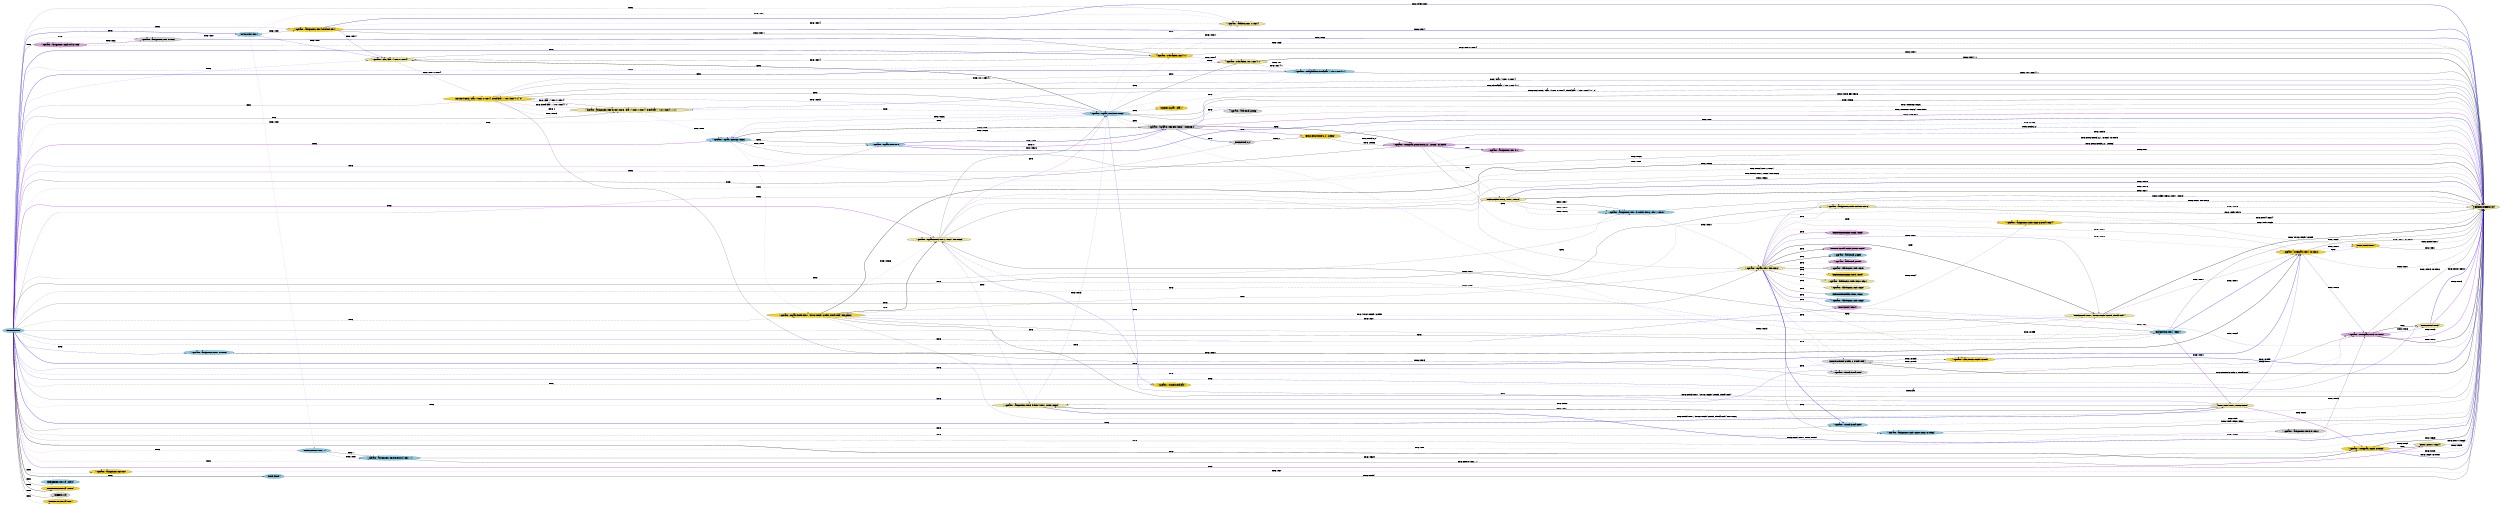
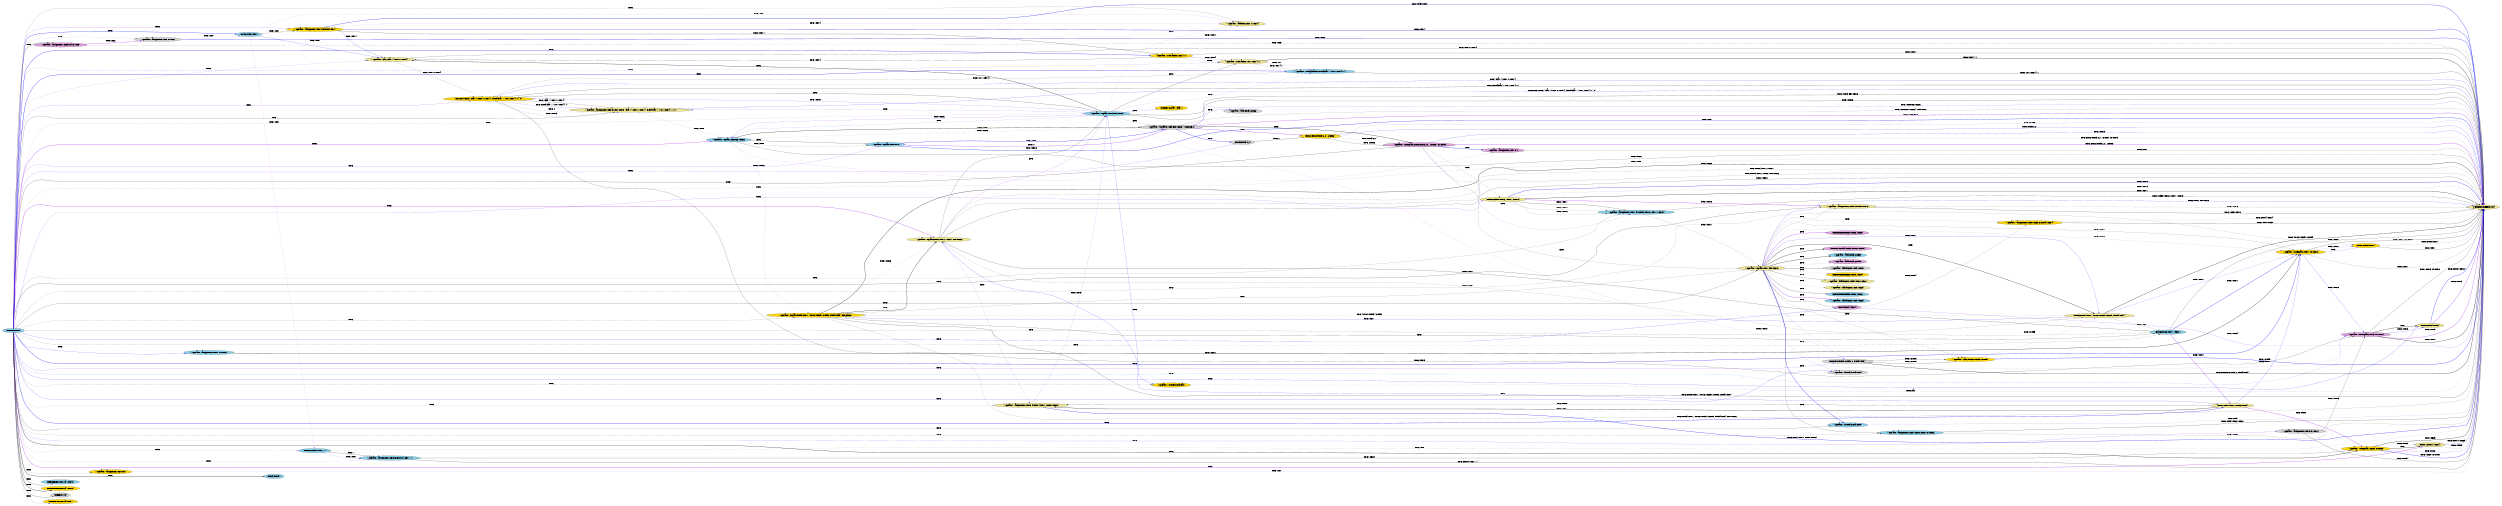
(1139, 85) -> none
none -> (1672, 203)
(1508, 476) -> (2465, 459)
